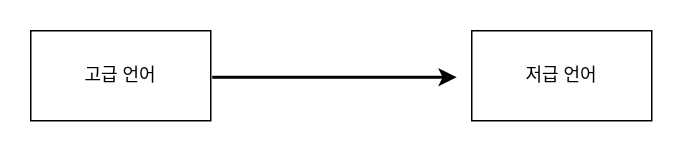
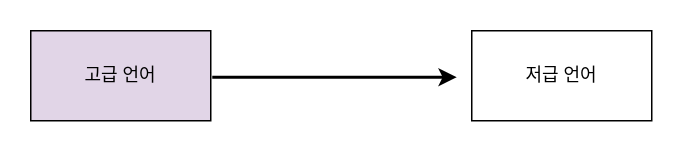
(121, 76) -> (121, 76)
